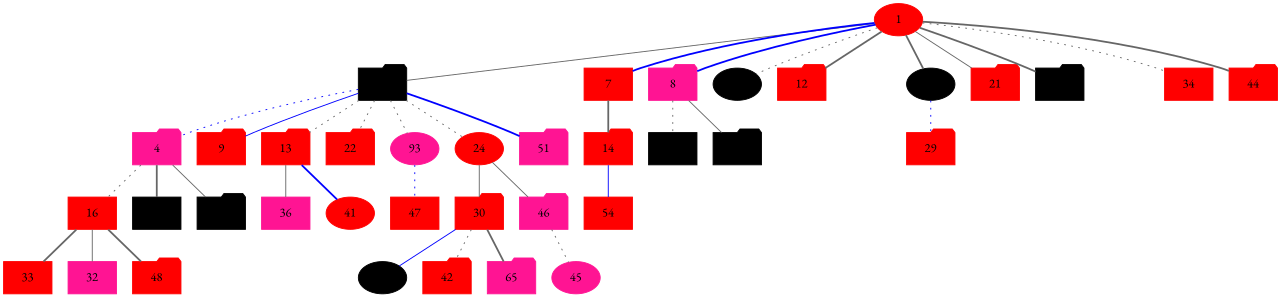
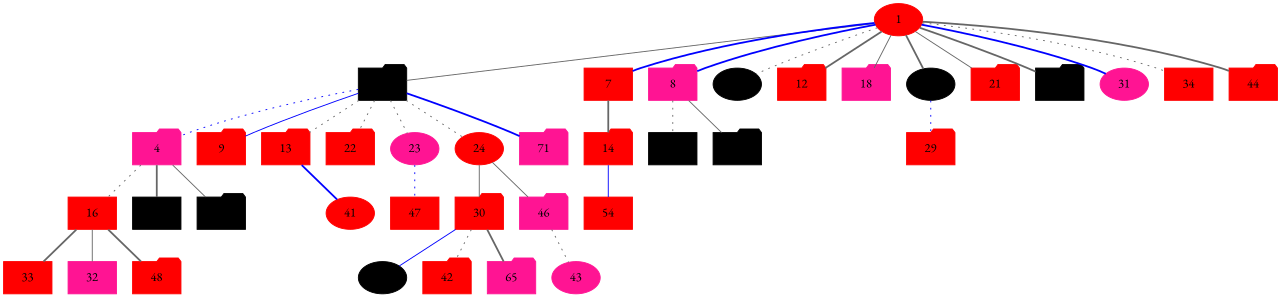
none -> (866, 84)
none -> (1124, 84)
(415, 149) -> (415, 149)
(544, 149) -> (544, 149)
(286, 213) -> none
(576, 278) -> (576, 278)
